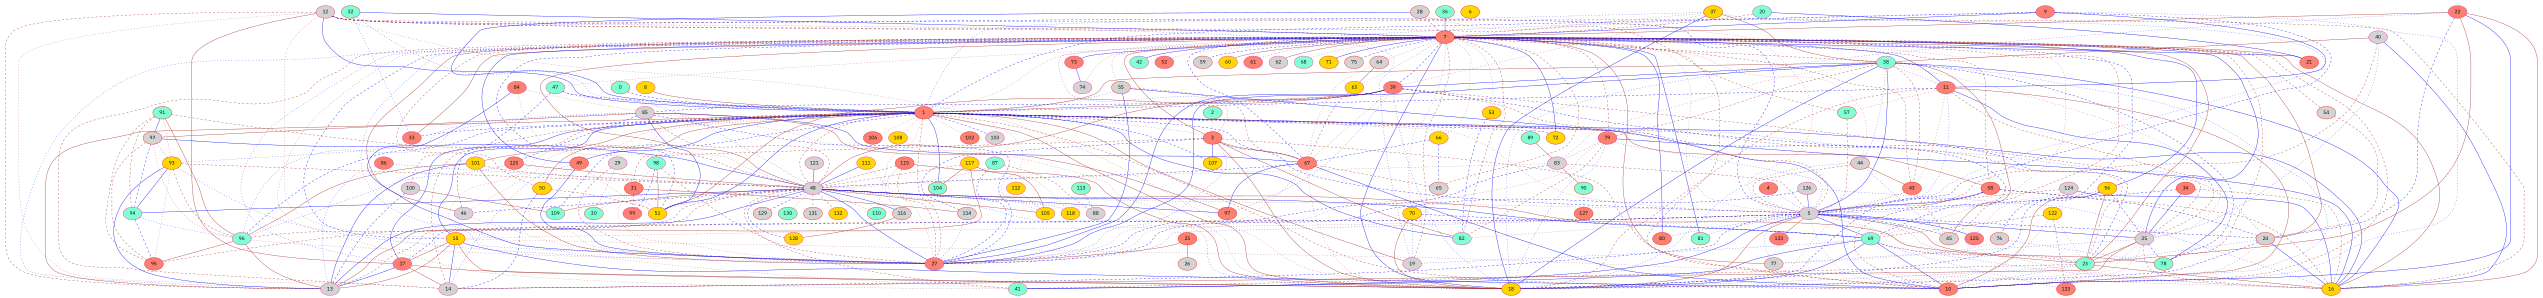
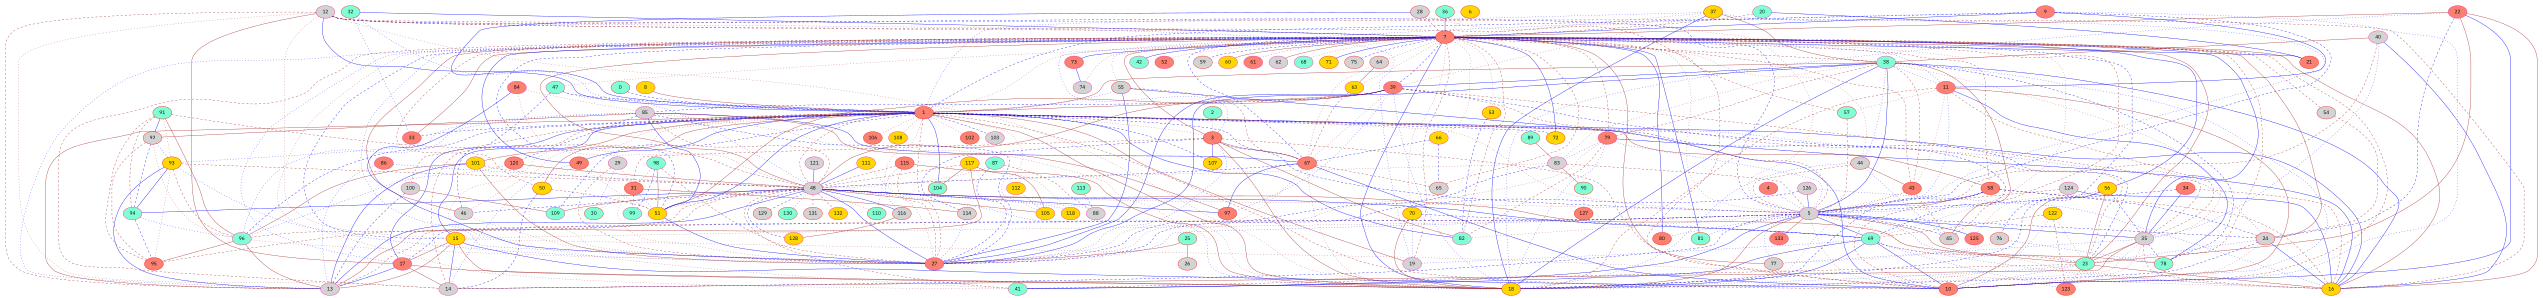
(1702, 42) -> (1702, 42)
(1460, 100) -> none
(469, 145) -> none
(632, 214) -> (632, 214)
(1187, 239) -> (1187, 239)
(697, 256) -> (792, 254)
